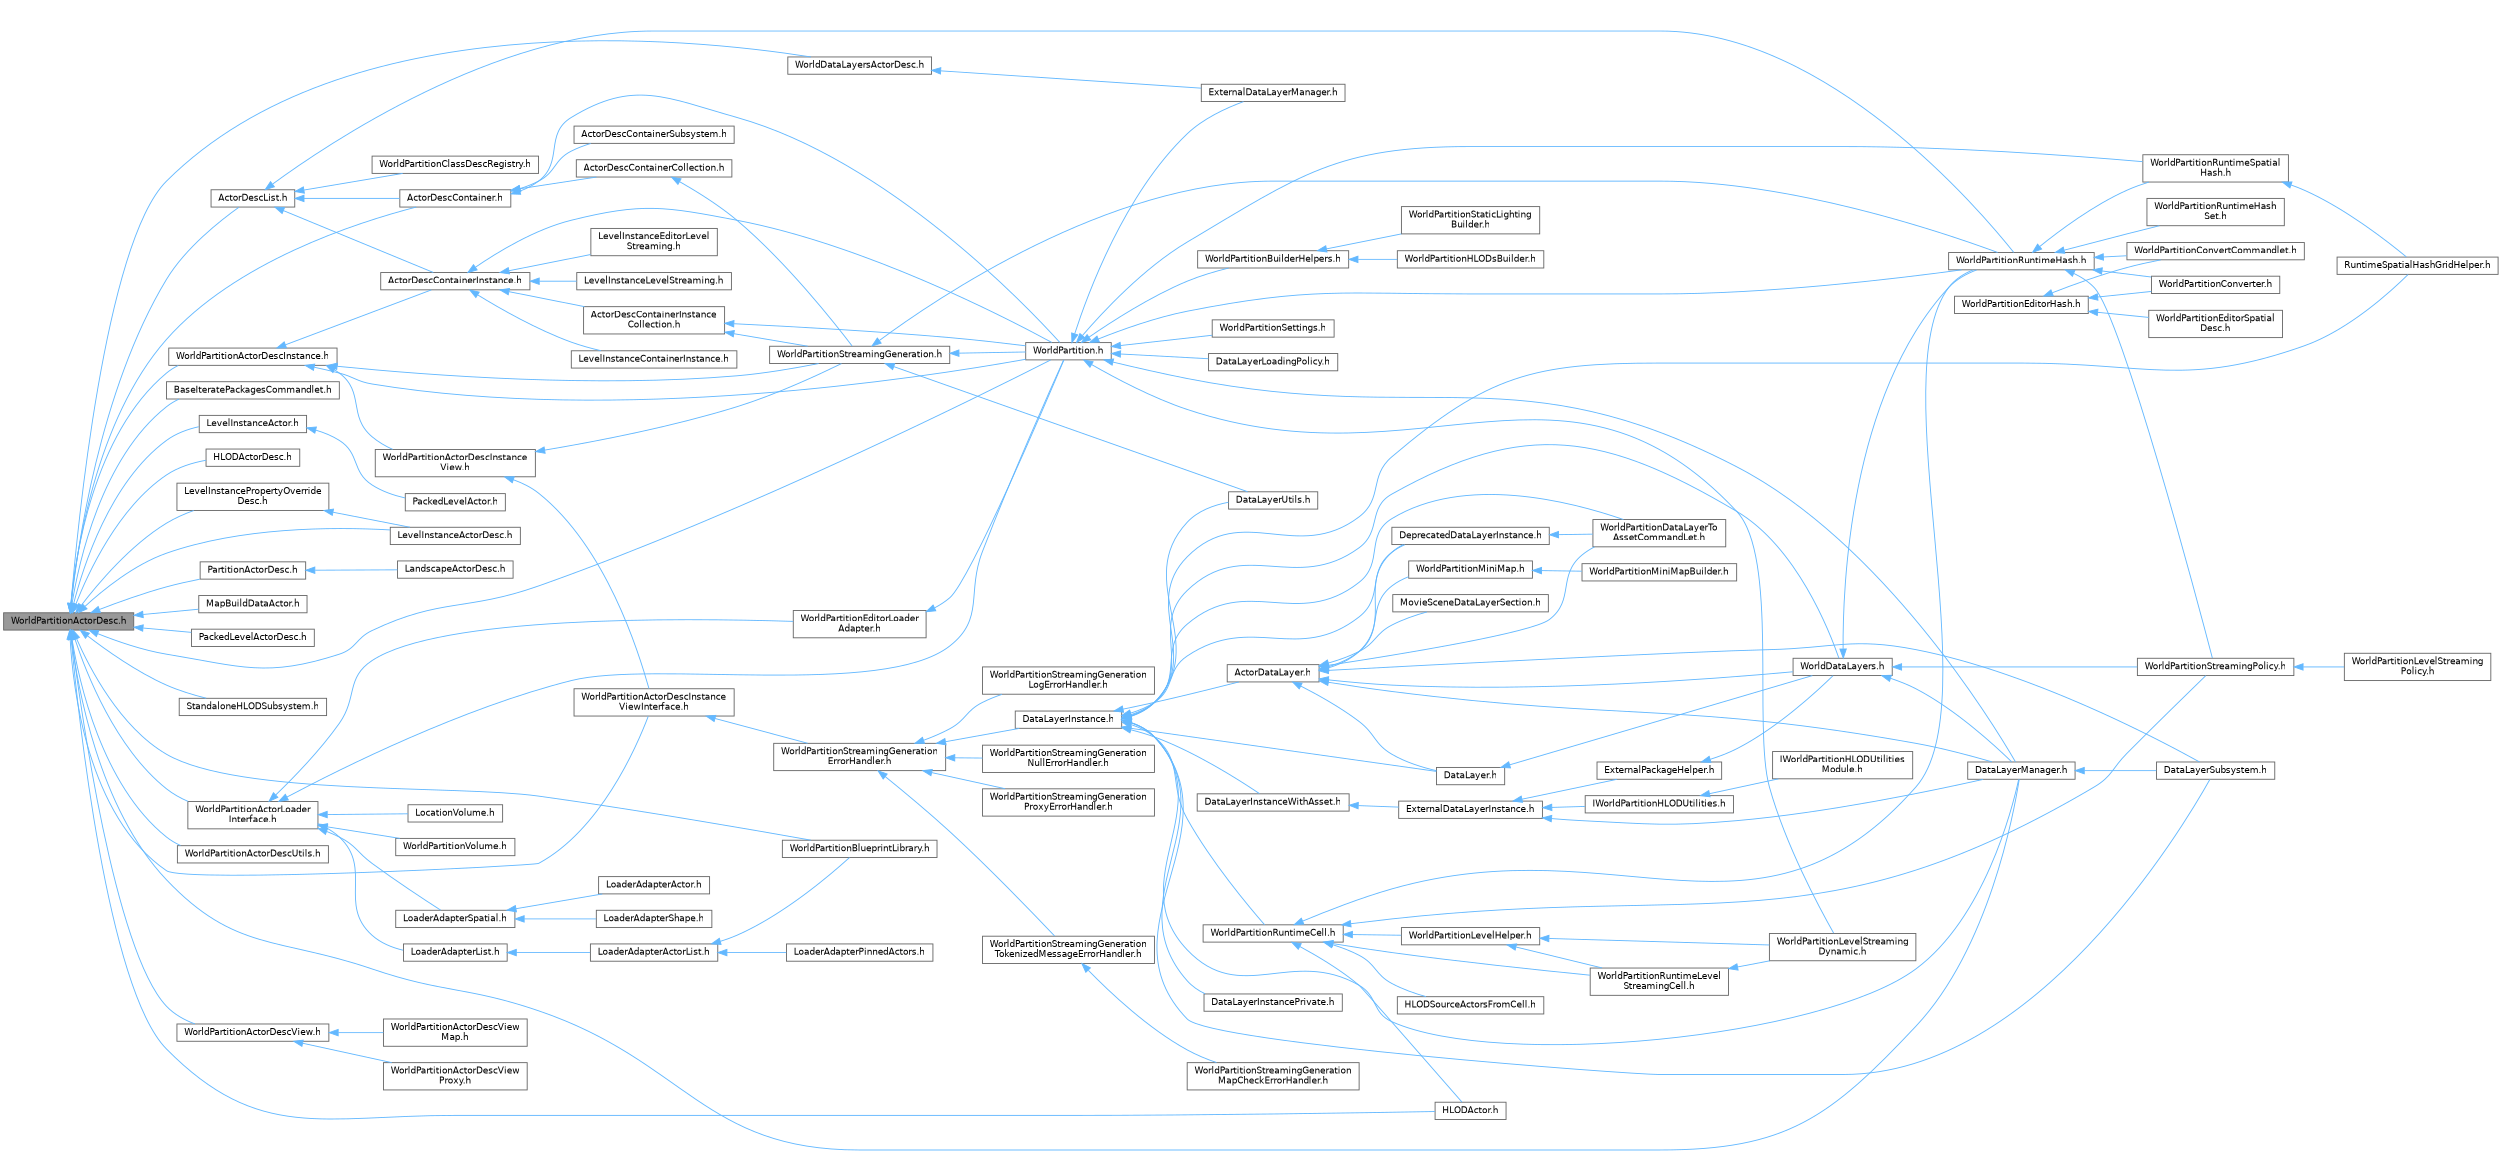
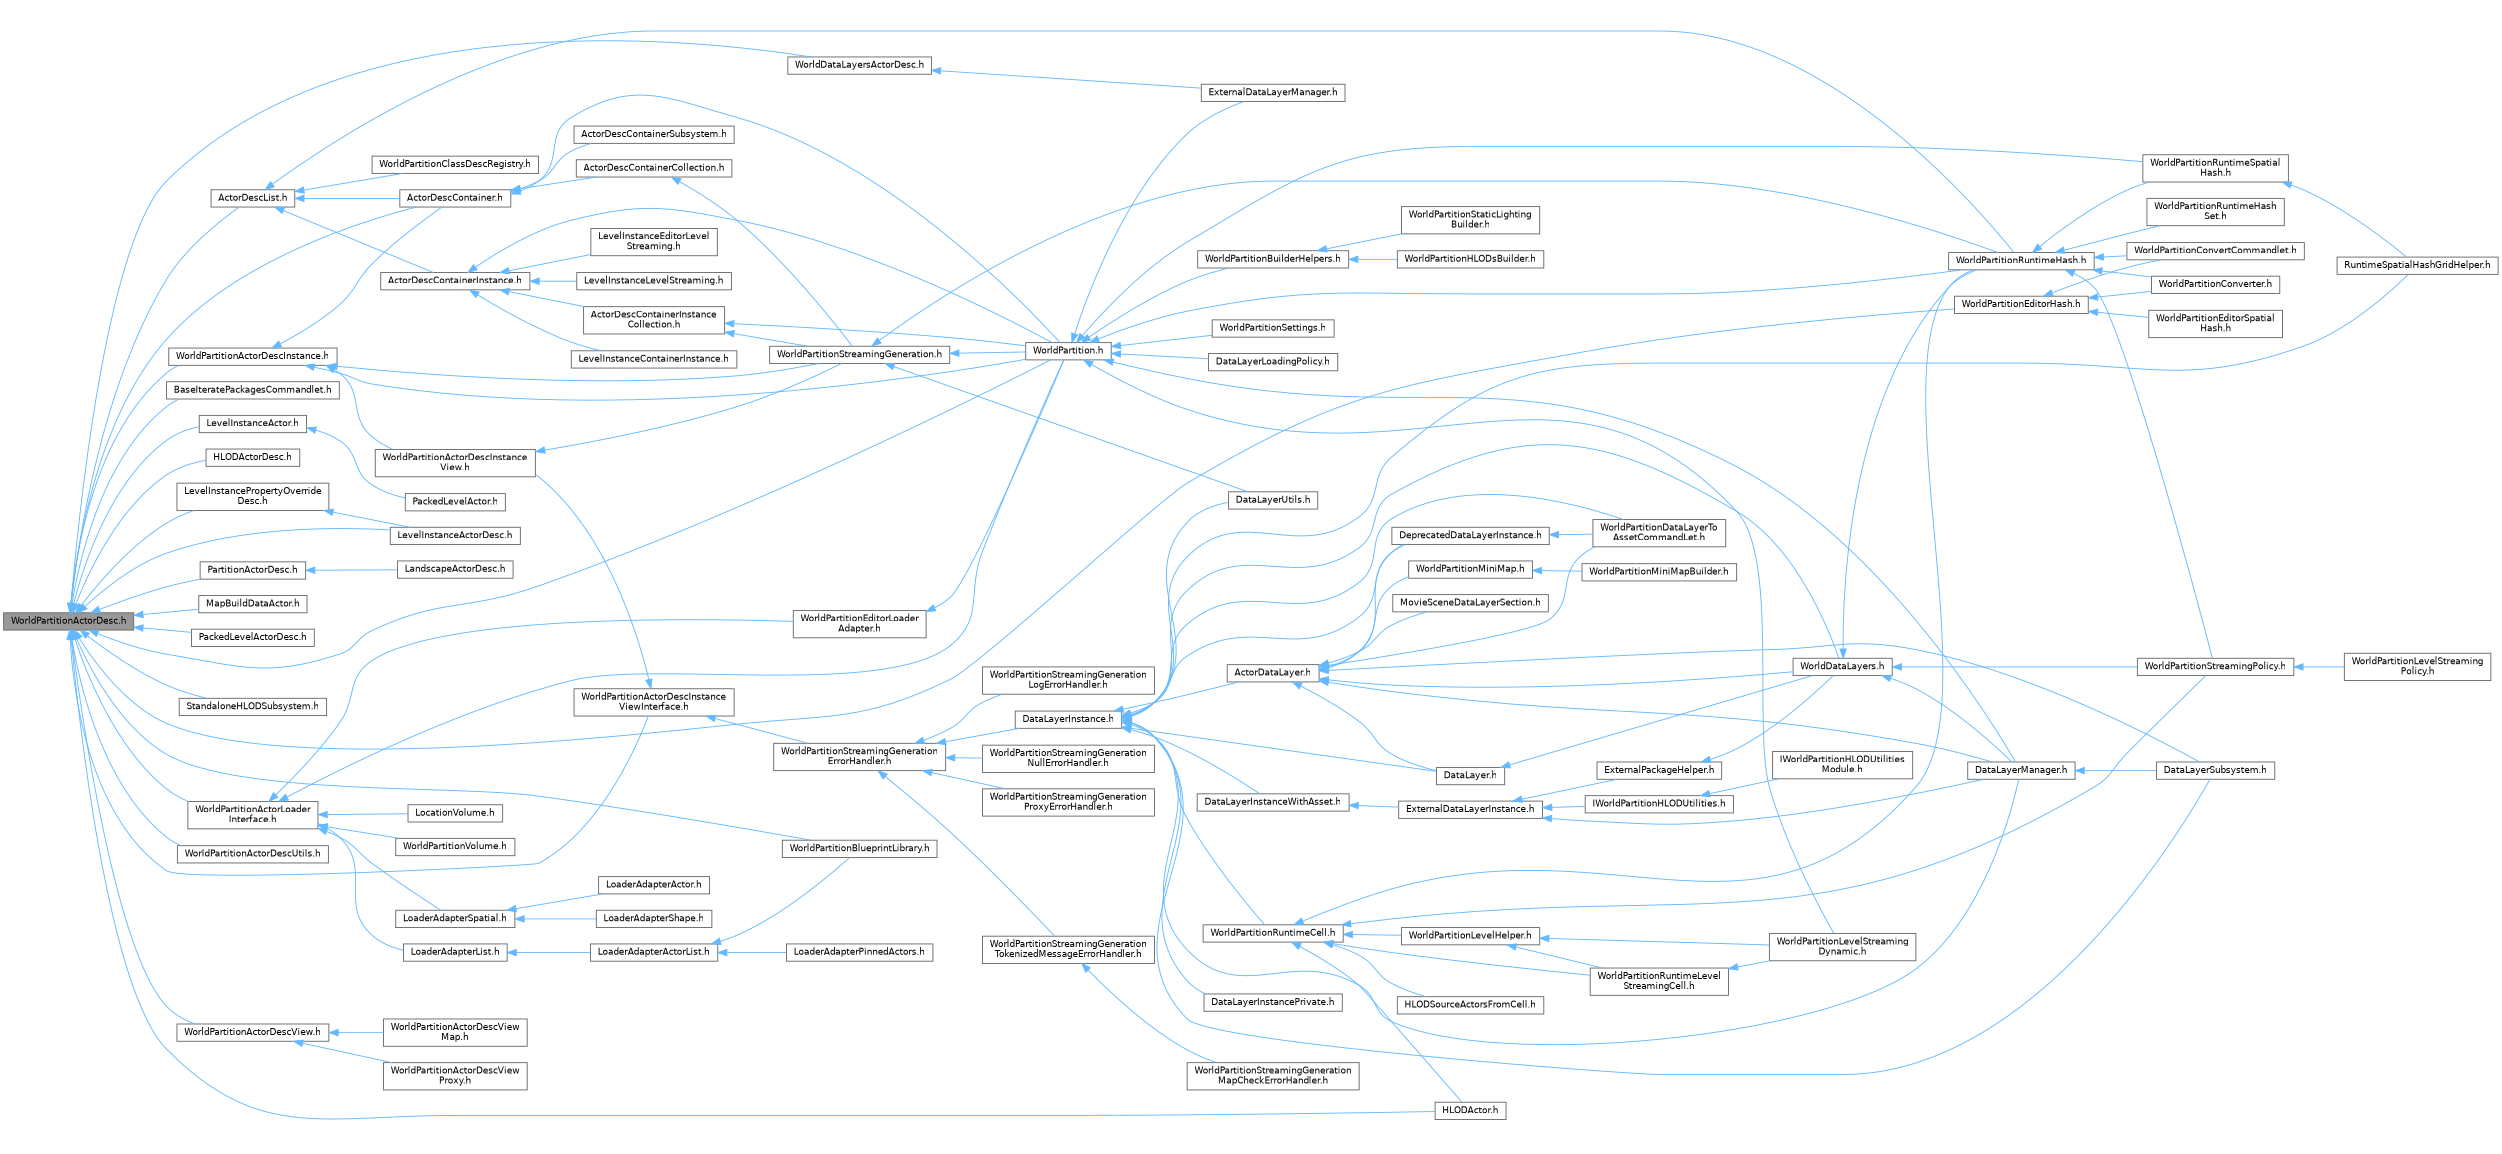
(358, 317) -> (361, 277)
(2216, 324) -> (2216, 324)
(601, 570) -> (608, 568)
(1035, 1150) -> (1023, 622)
